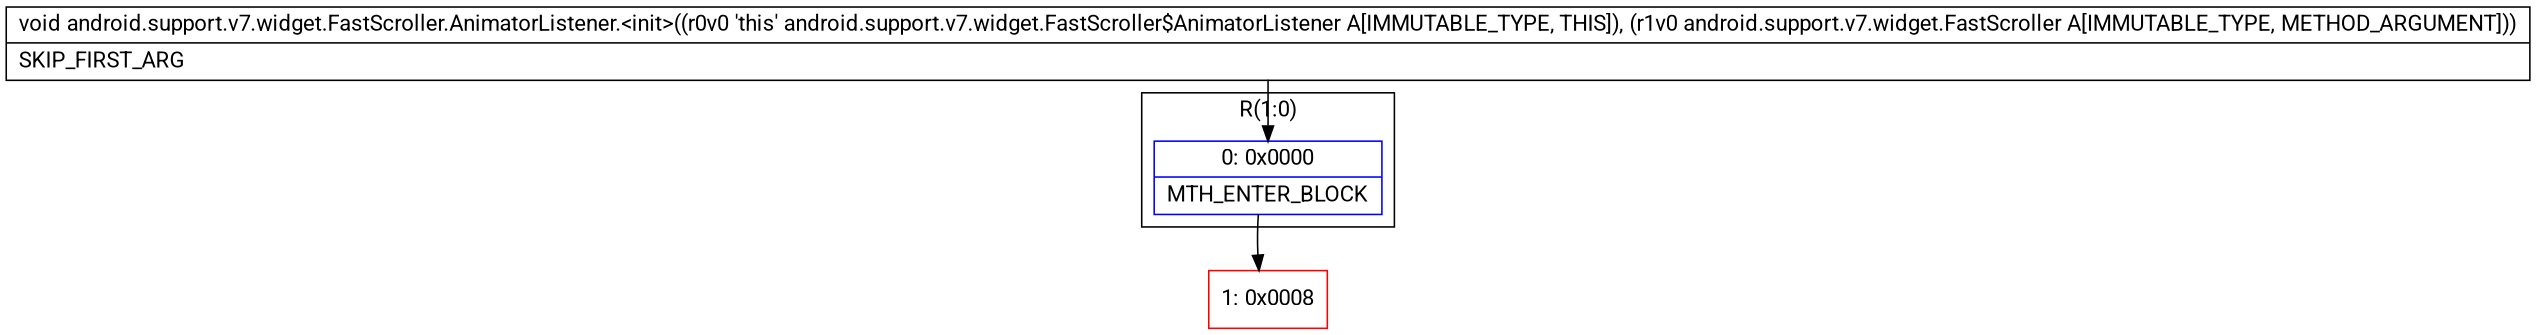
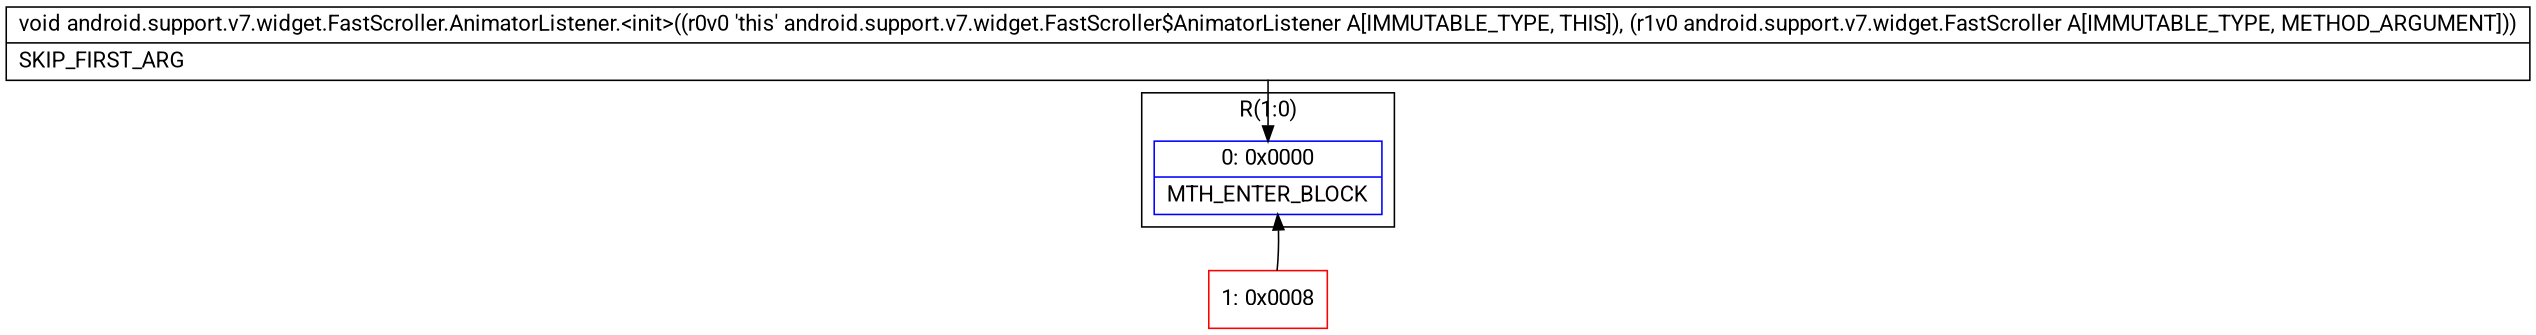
(1258, 237) -> (1278, 250)
